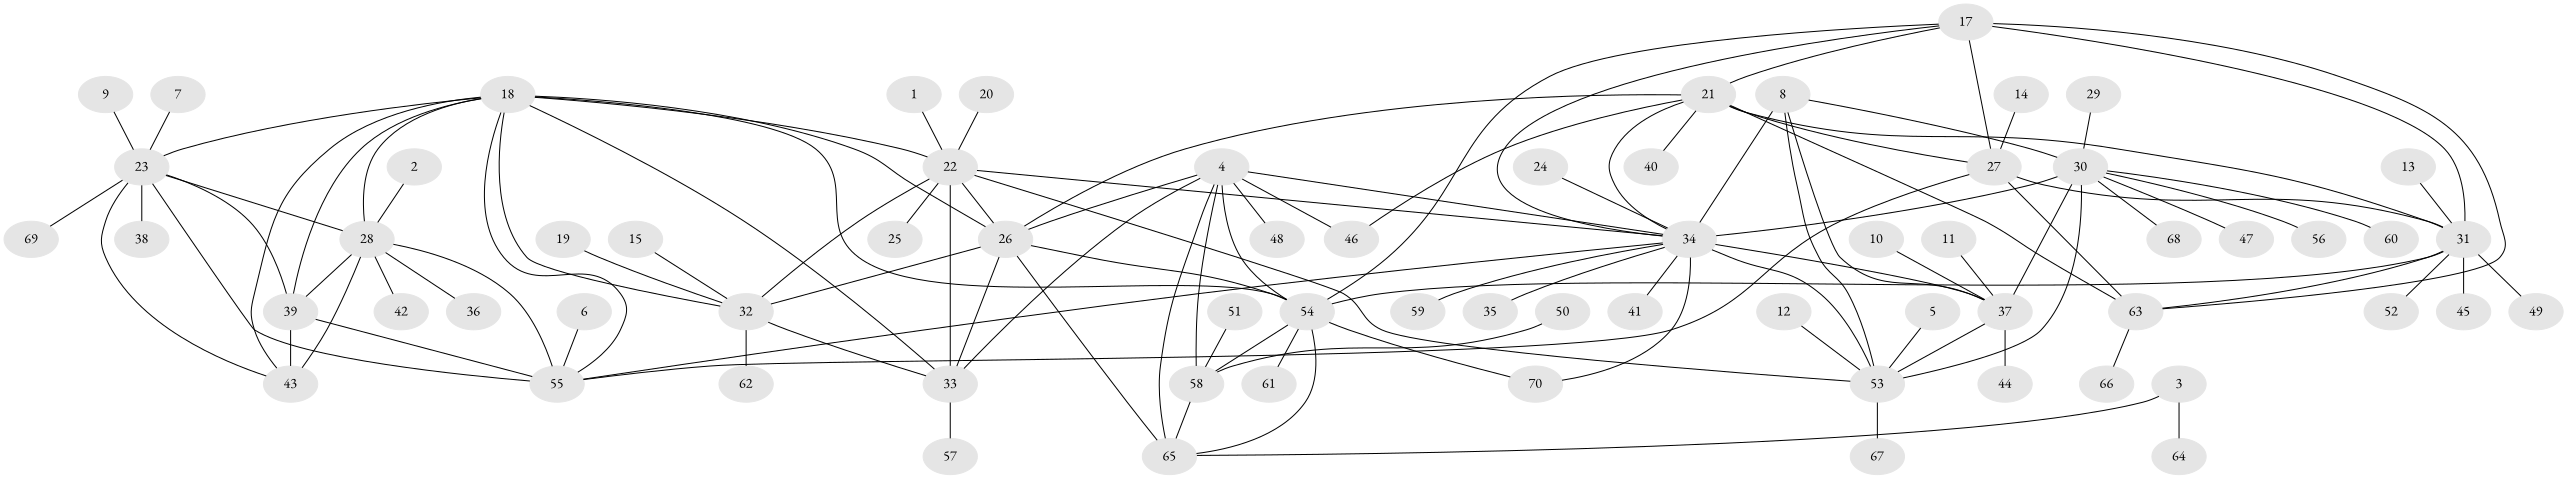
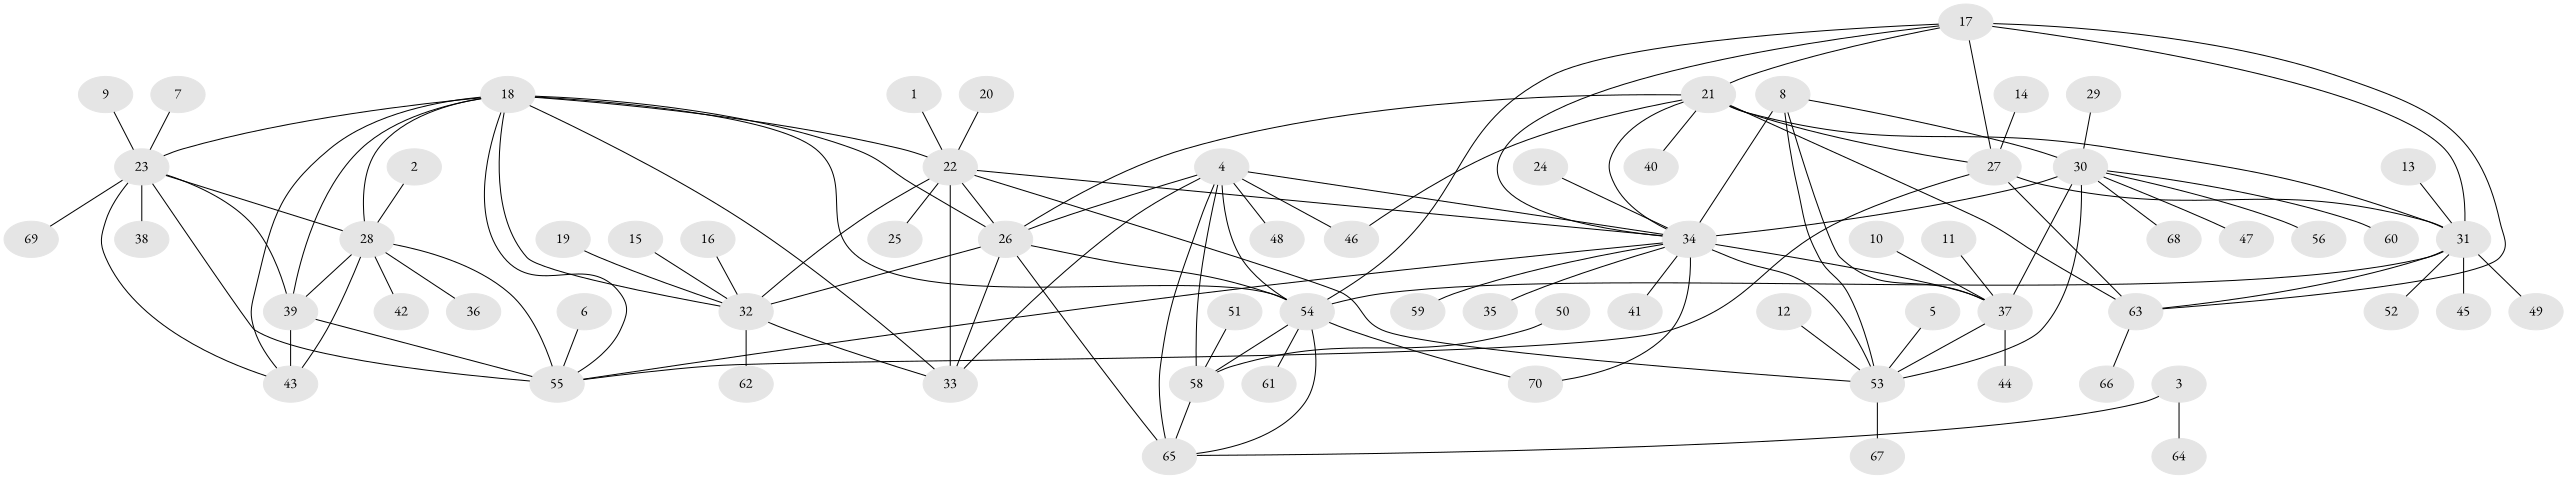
none -> (708, 239)
(950, 457) -> none
